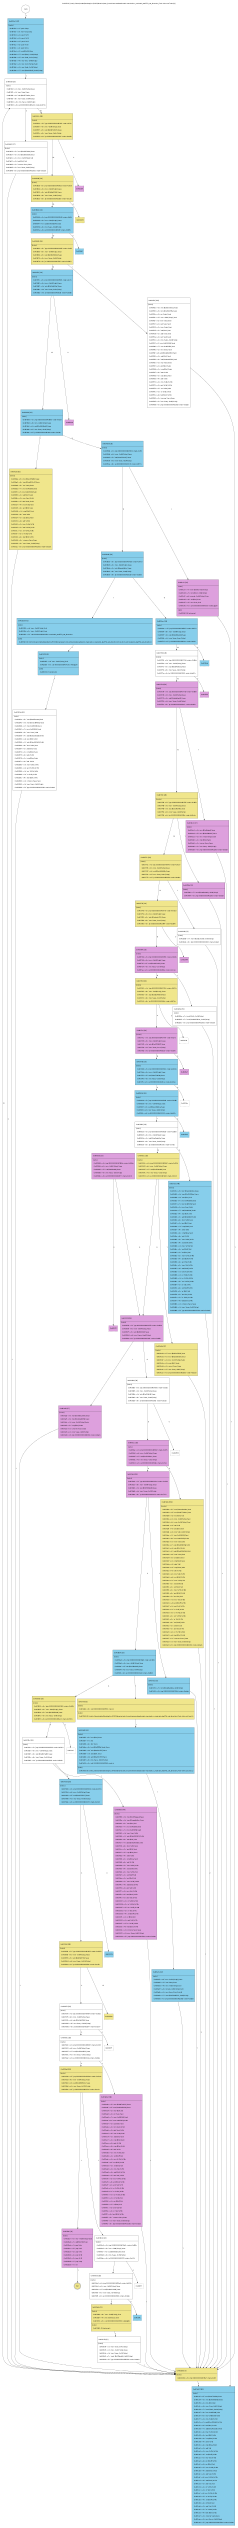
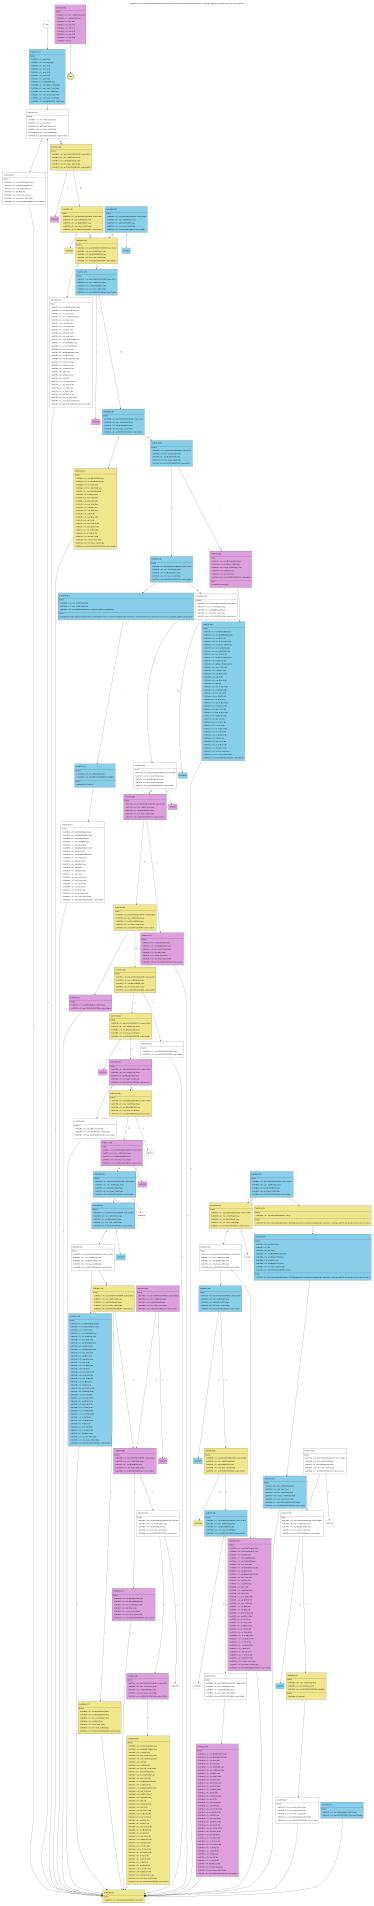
(52, 204) -> (89, 235)
(177, 631) -> (216, 606)
(148, 1484) -> none
(81, 2017) -> (226, 1523)
(81, 2079) -> none
(198, 2383) -> (190, 1344)
